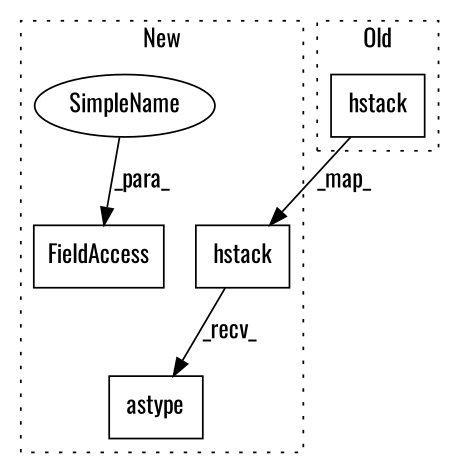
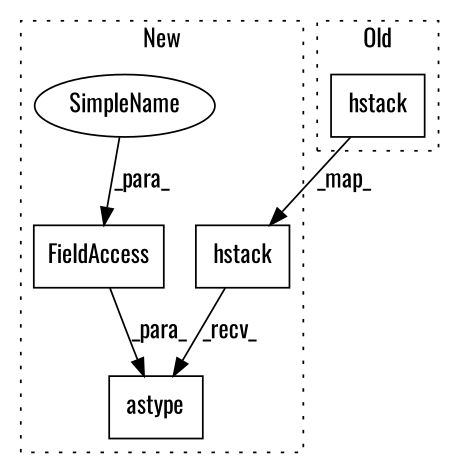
none -> (124, 324)
